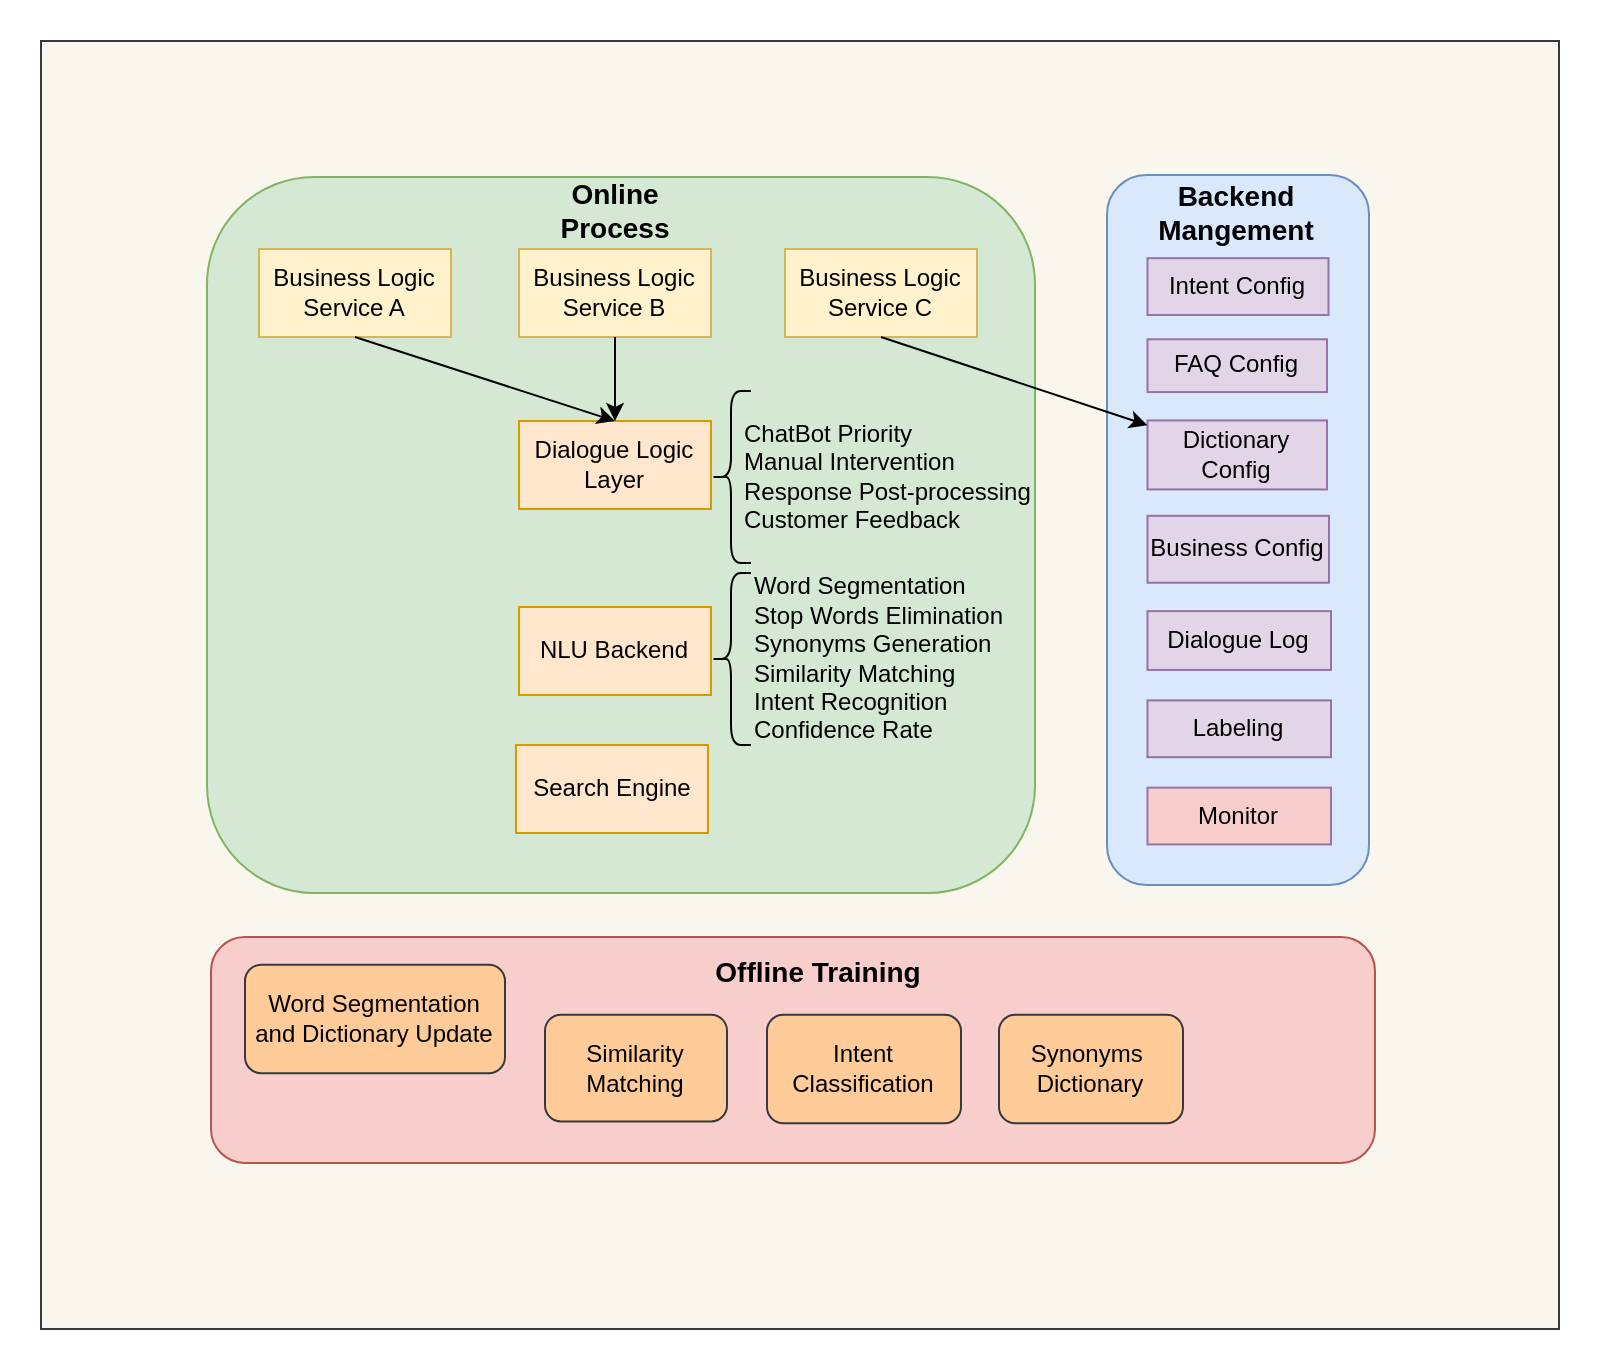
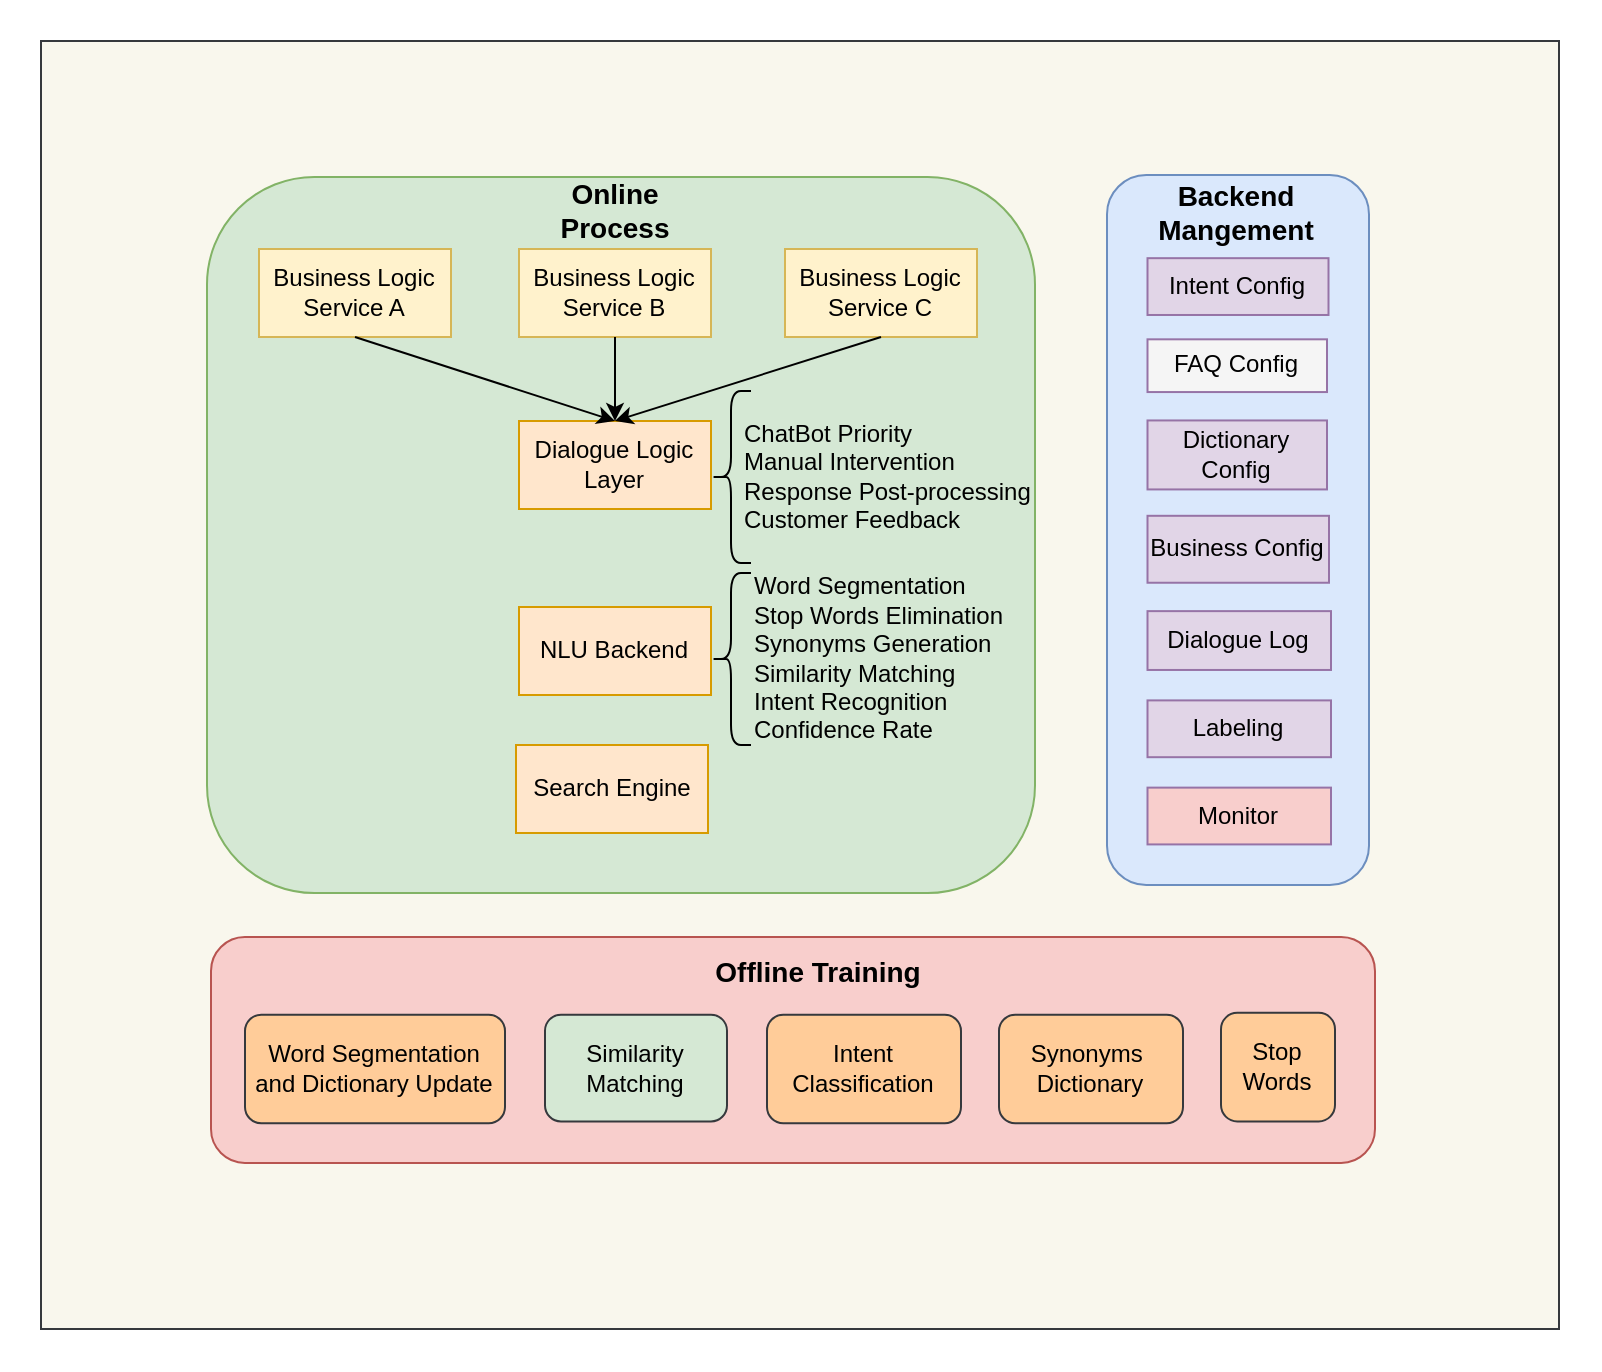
(1237, 366) -> (1237, 366)
(1008, 379) -> (754, 377)
(375, 1019) -> (375, 1069)
none -> (1278, 1067)
(636, 1068) -> (636, 1068)
